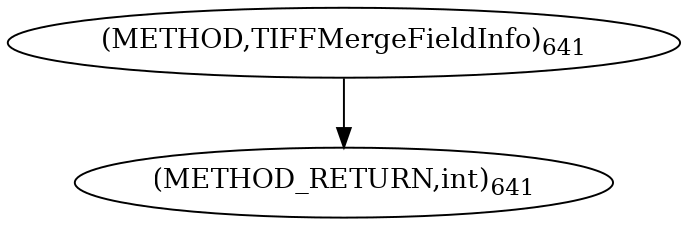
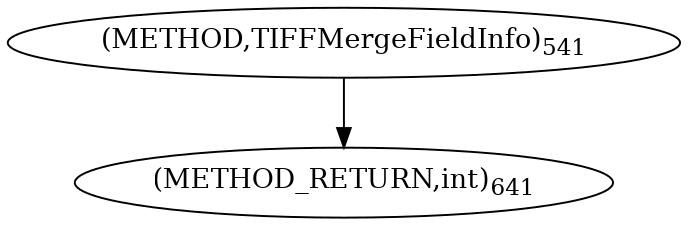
(564, 40) -> (564, 40)
